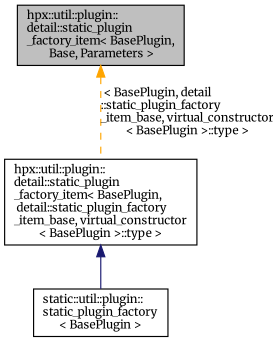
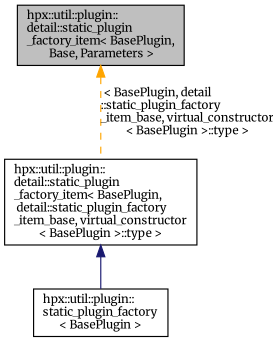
(101, 313) -> (101, 313)
